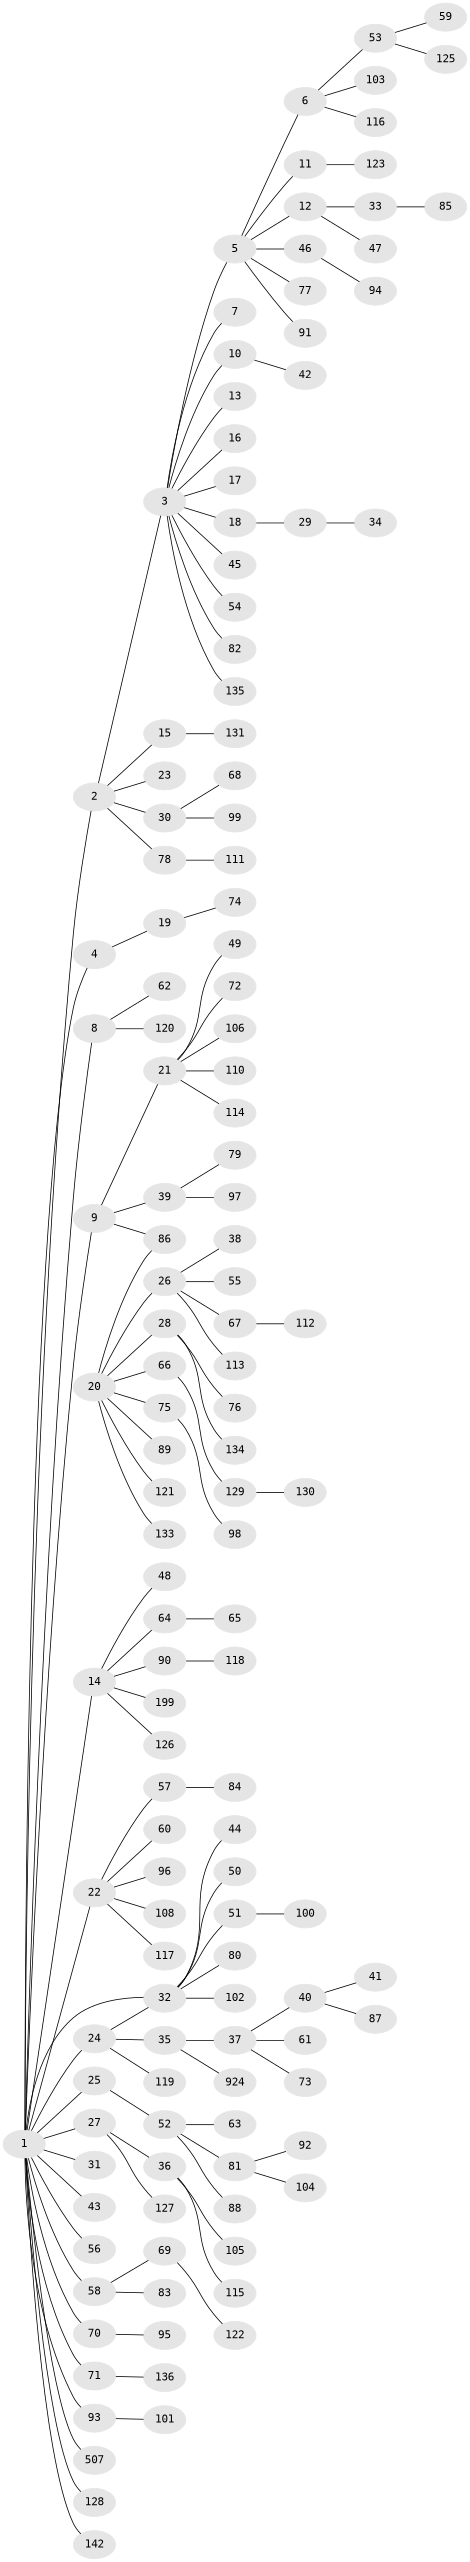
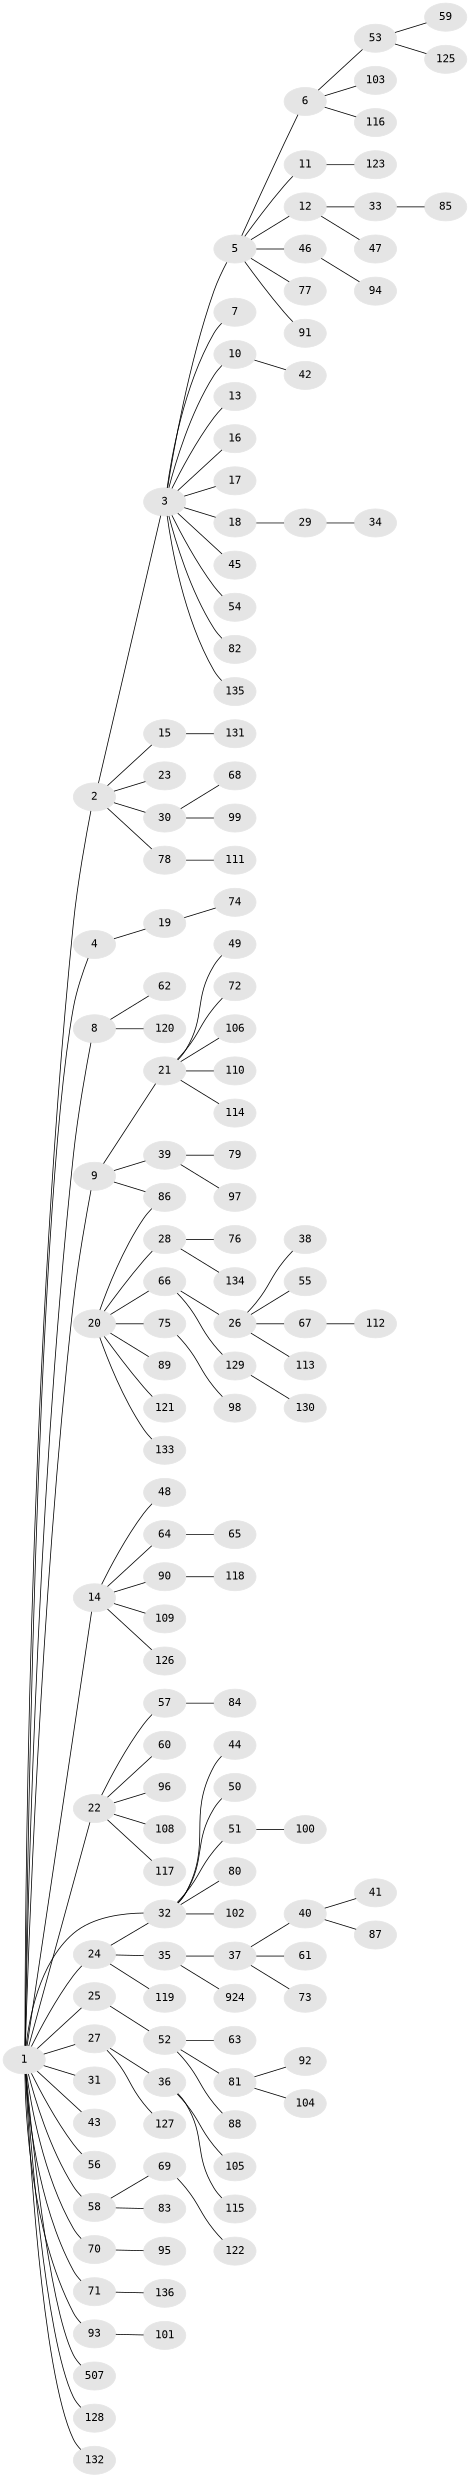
(124, 1332) -> (200, 1303)
(165, 1703) -> (165, 1619)
(94, 2545) -> (94, 2460)
